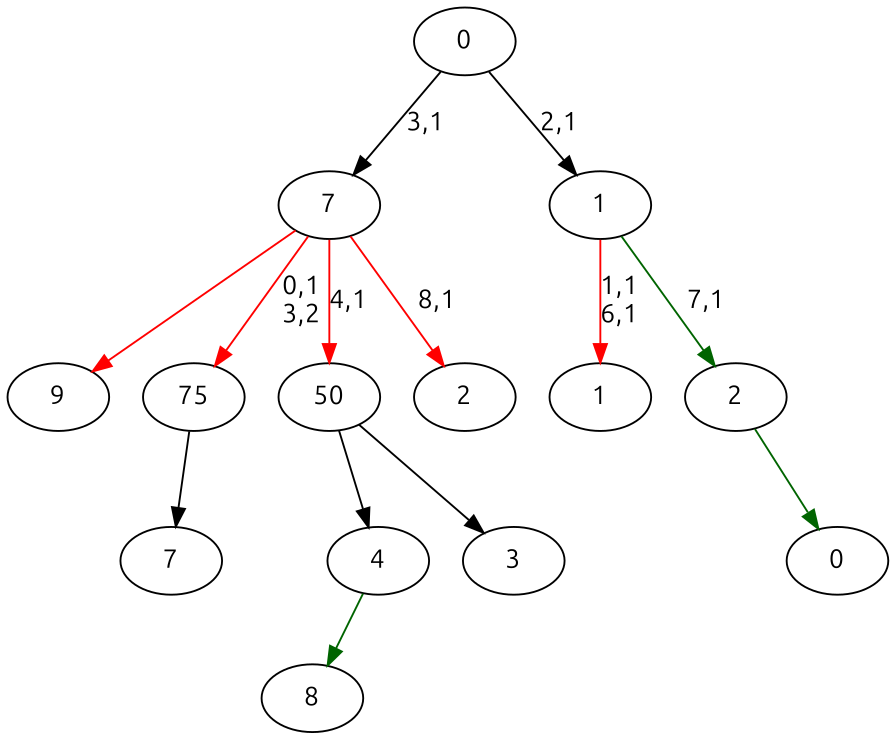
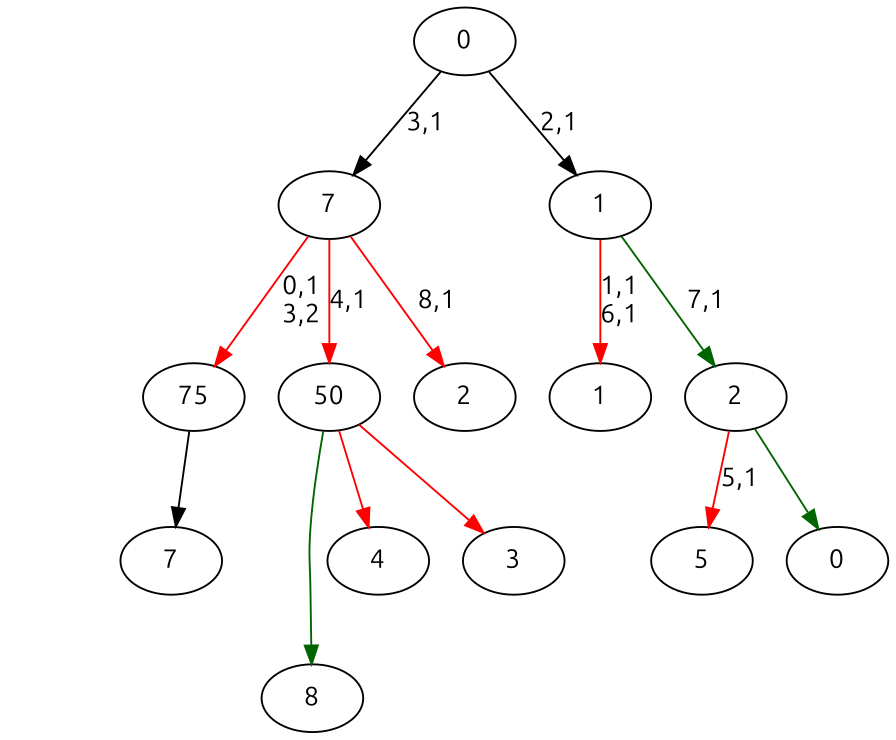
(58, 397) -> none
(351, 470) -> (351, 470)
(414, 472) -> (414, 472)
none -> (702, 561)
(350, 621) -> (310, 538)
